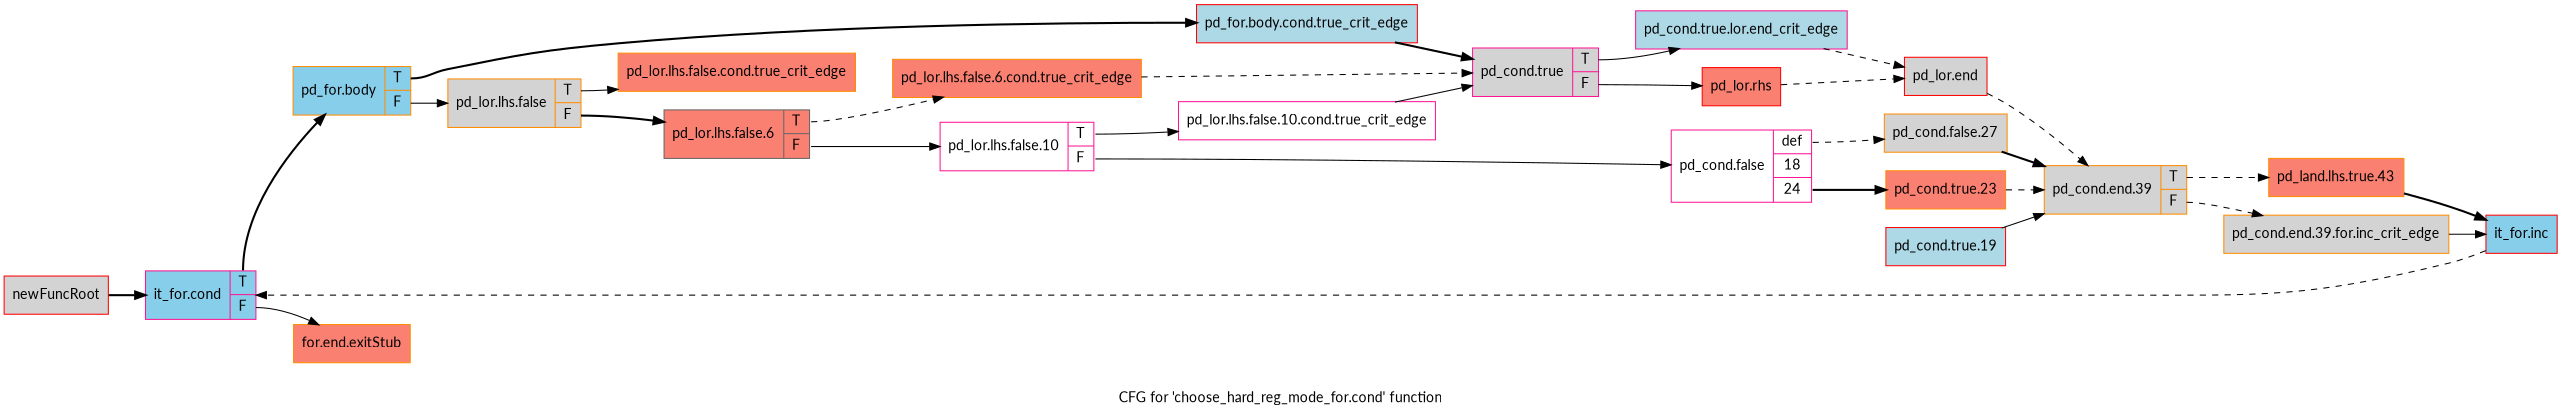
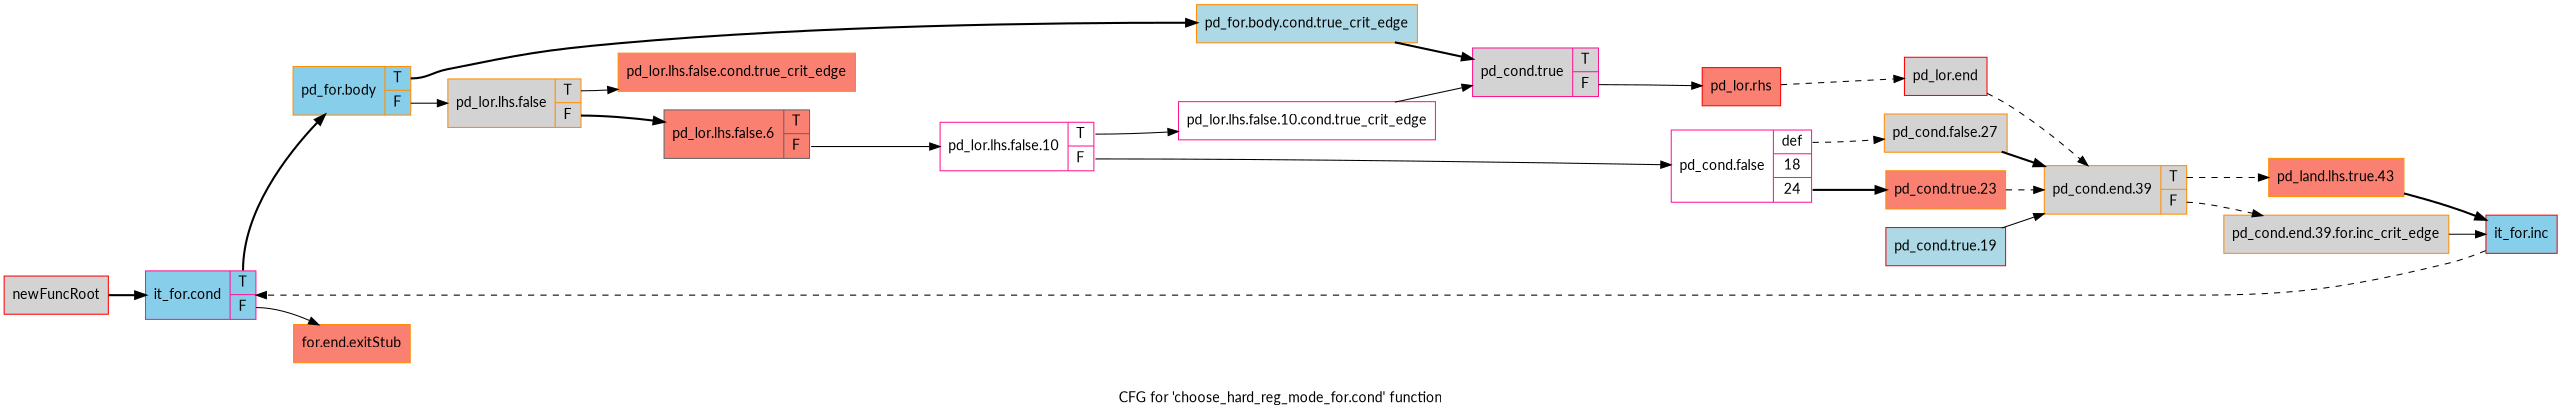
(1307, 24) -> (1307, 24)
(1741, 30) -> none
(1017, 78) -> none
